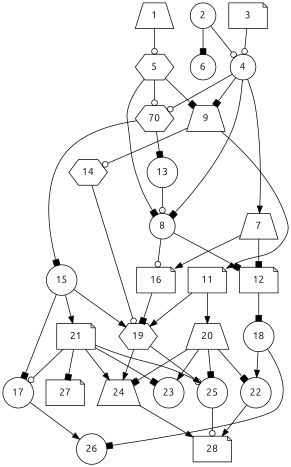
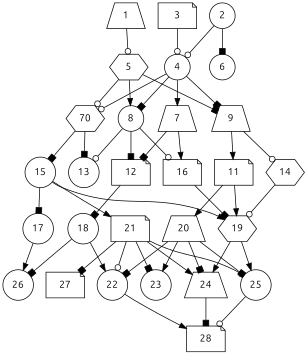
(130, 144) -> (130, 88)
(162, 197) -> (110, 142)
(48, 363) -> (123, 253)
(163, 419) -> (206, 308)
